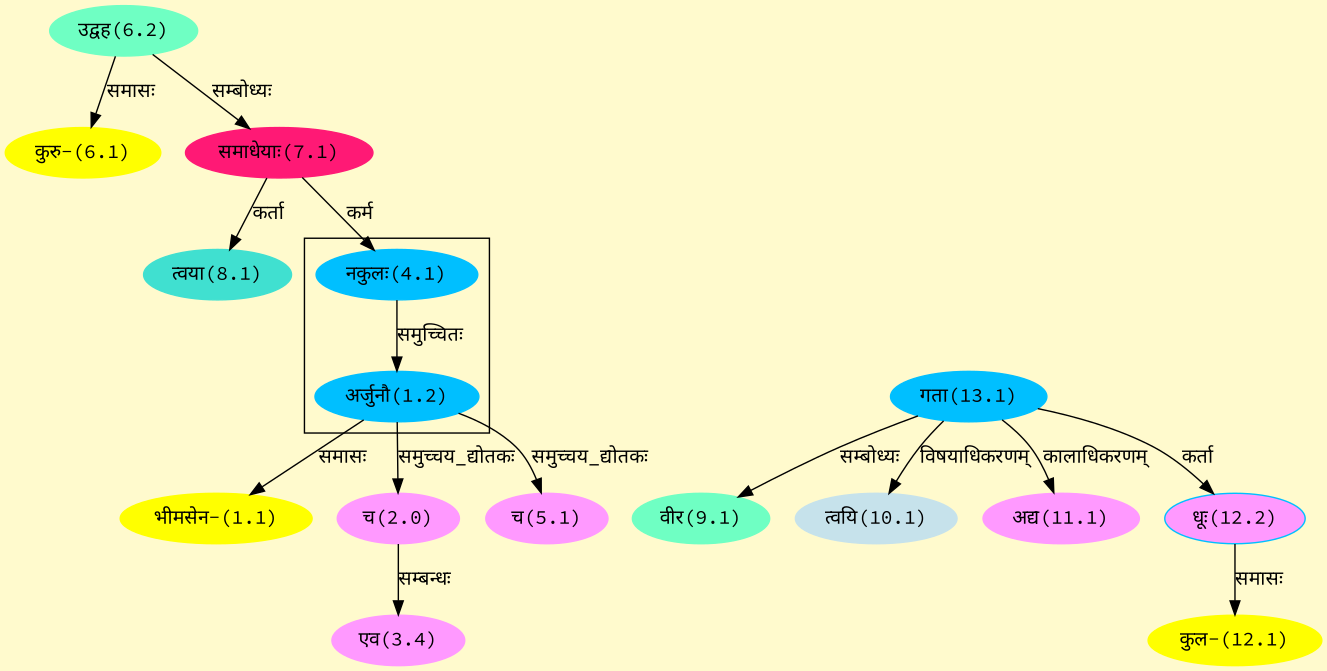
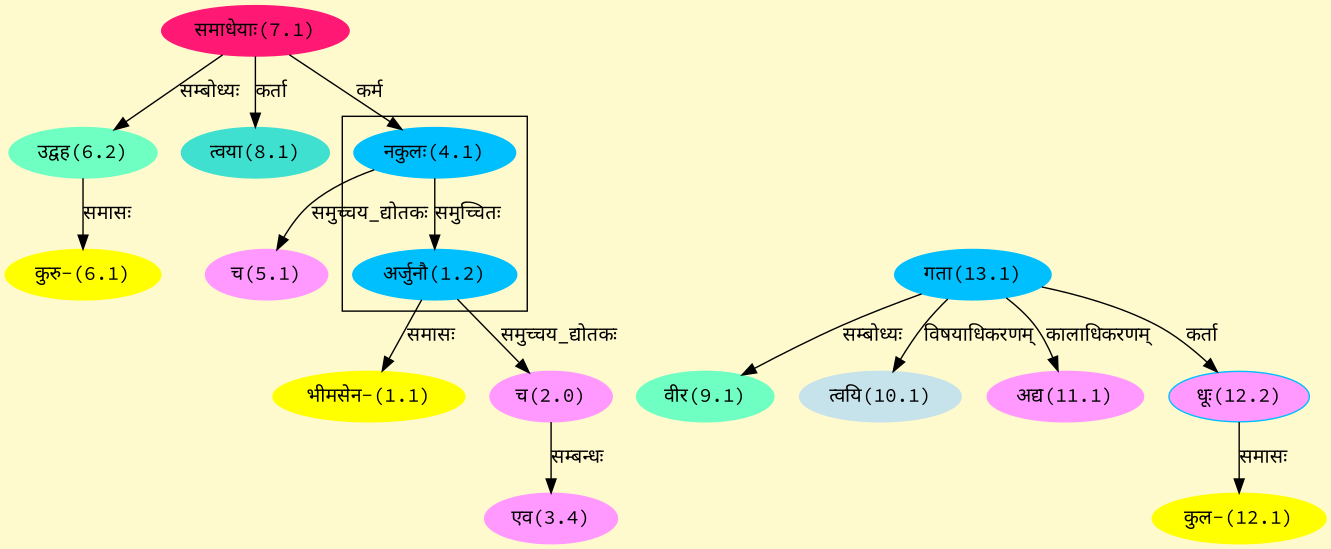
(195, 87) -> (174, 88)
(505, 438) -> (323, 195)
